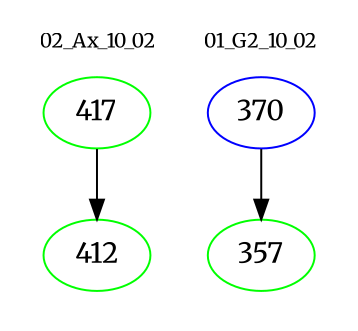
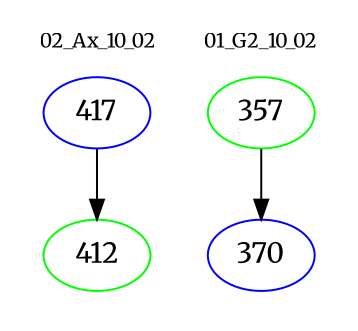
(97, 113) -> (97, 113)
(261, 174) -> (261, 174)
